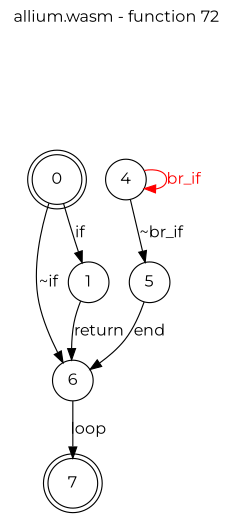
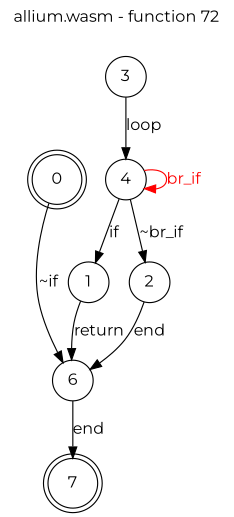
none -> (126, 77)
(71, 228) -> (109, 225)
(150, 282) -> (150, 282)
(89, 430) -> (89, 430)
